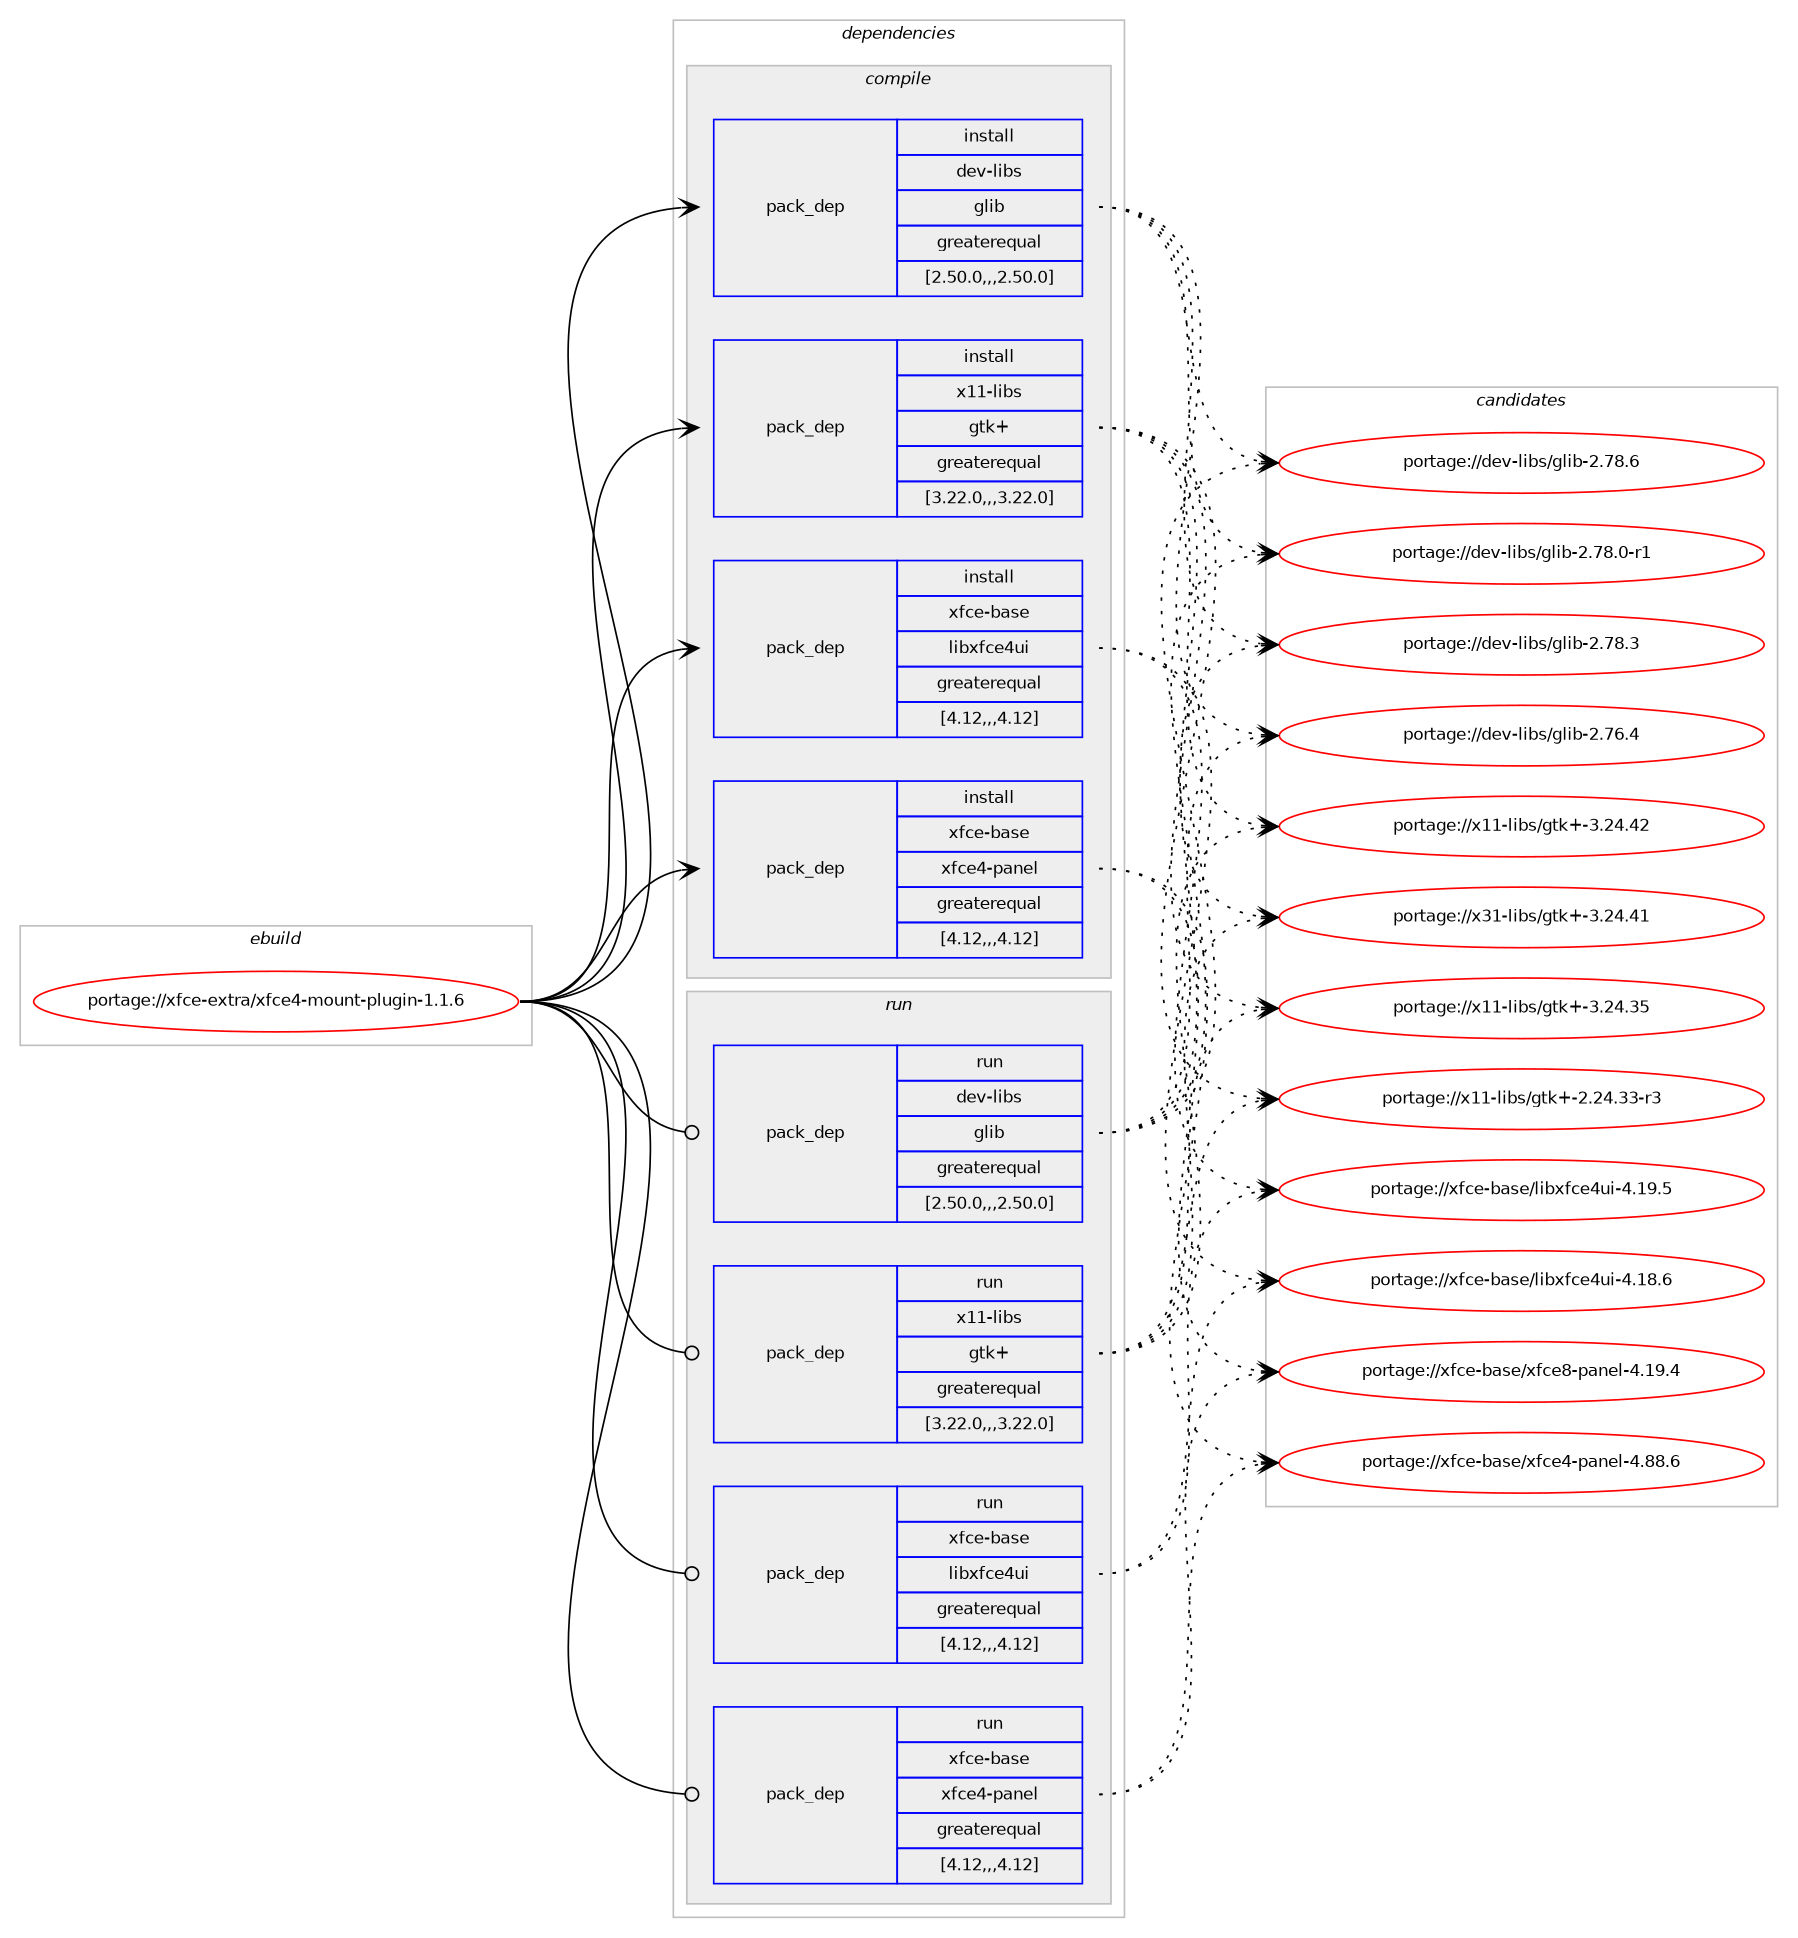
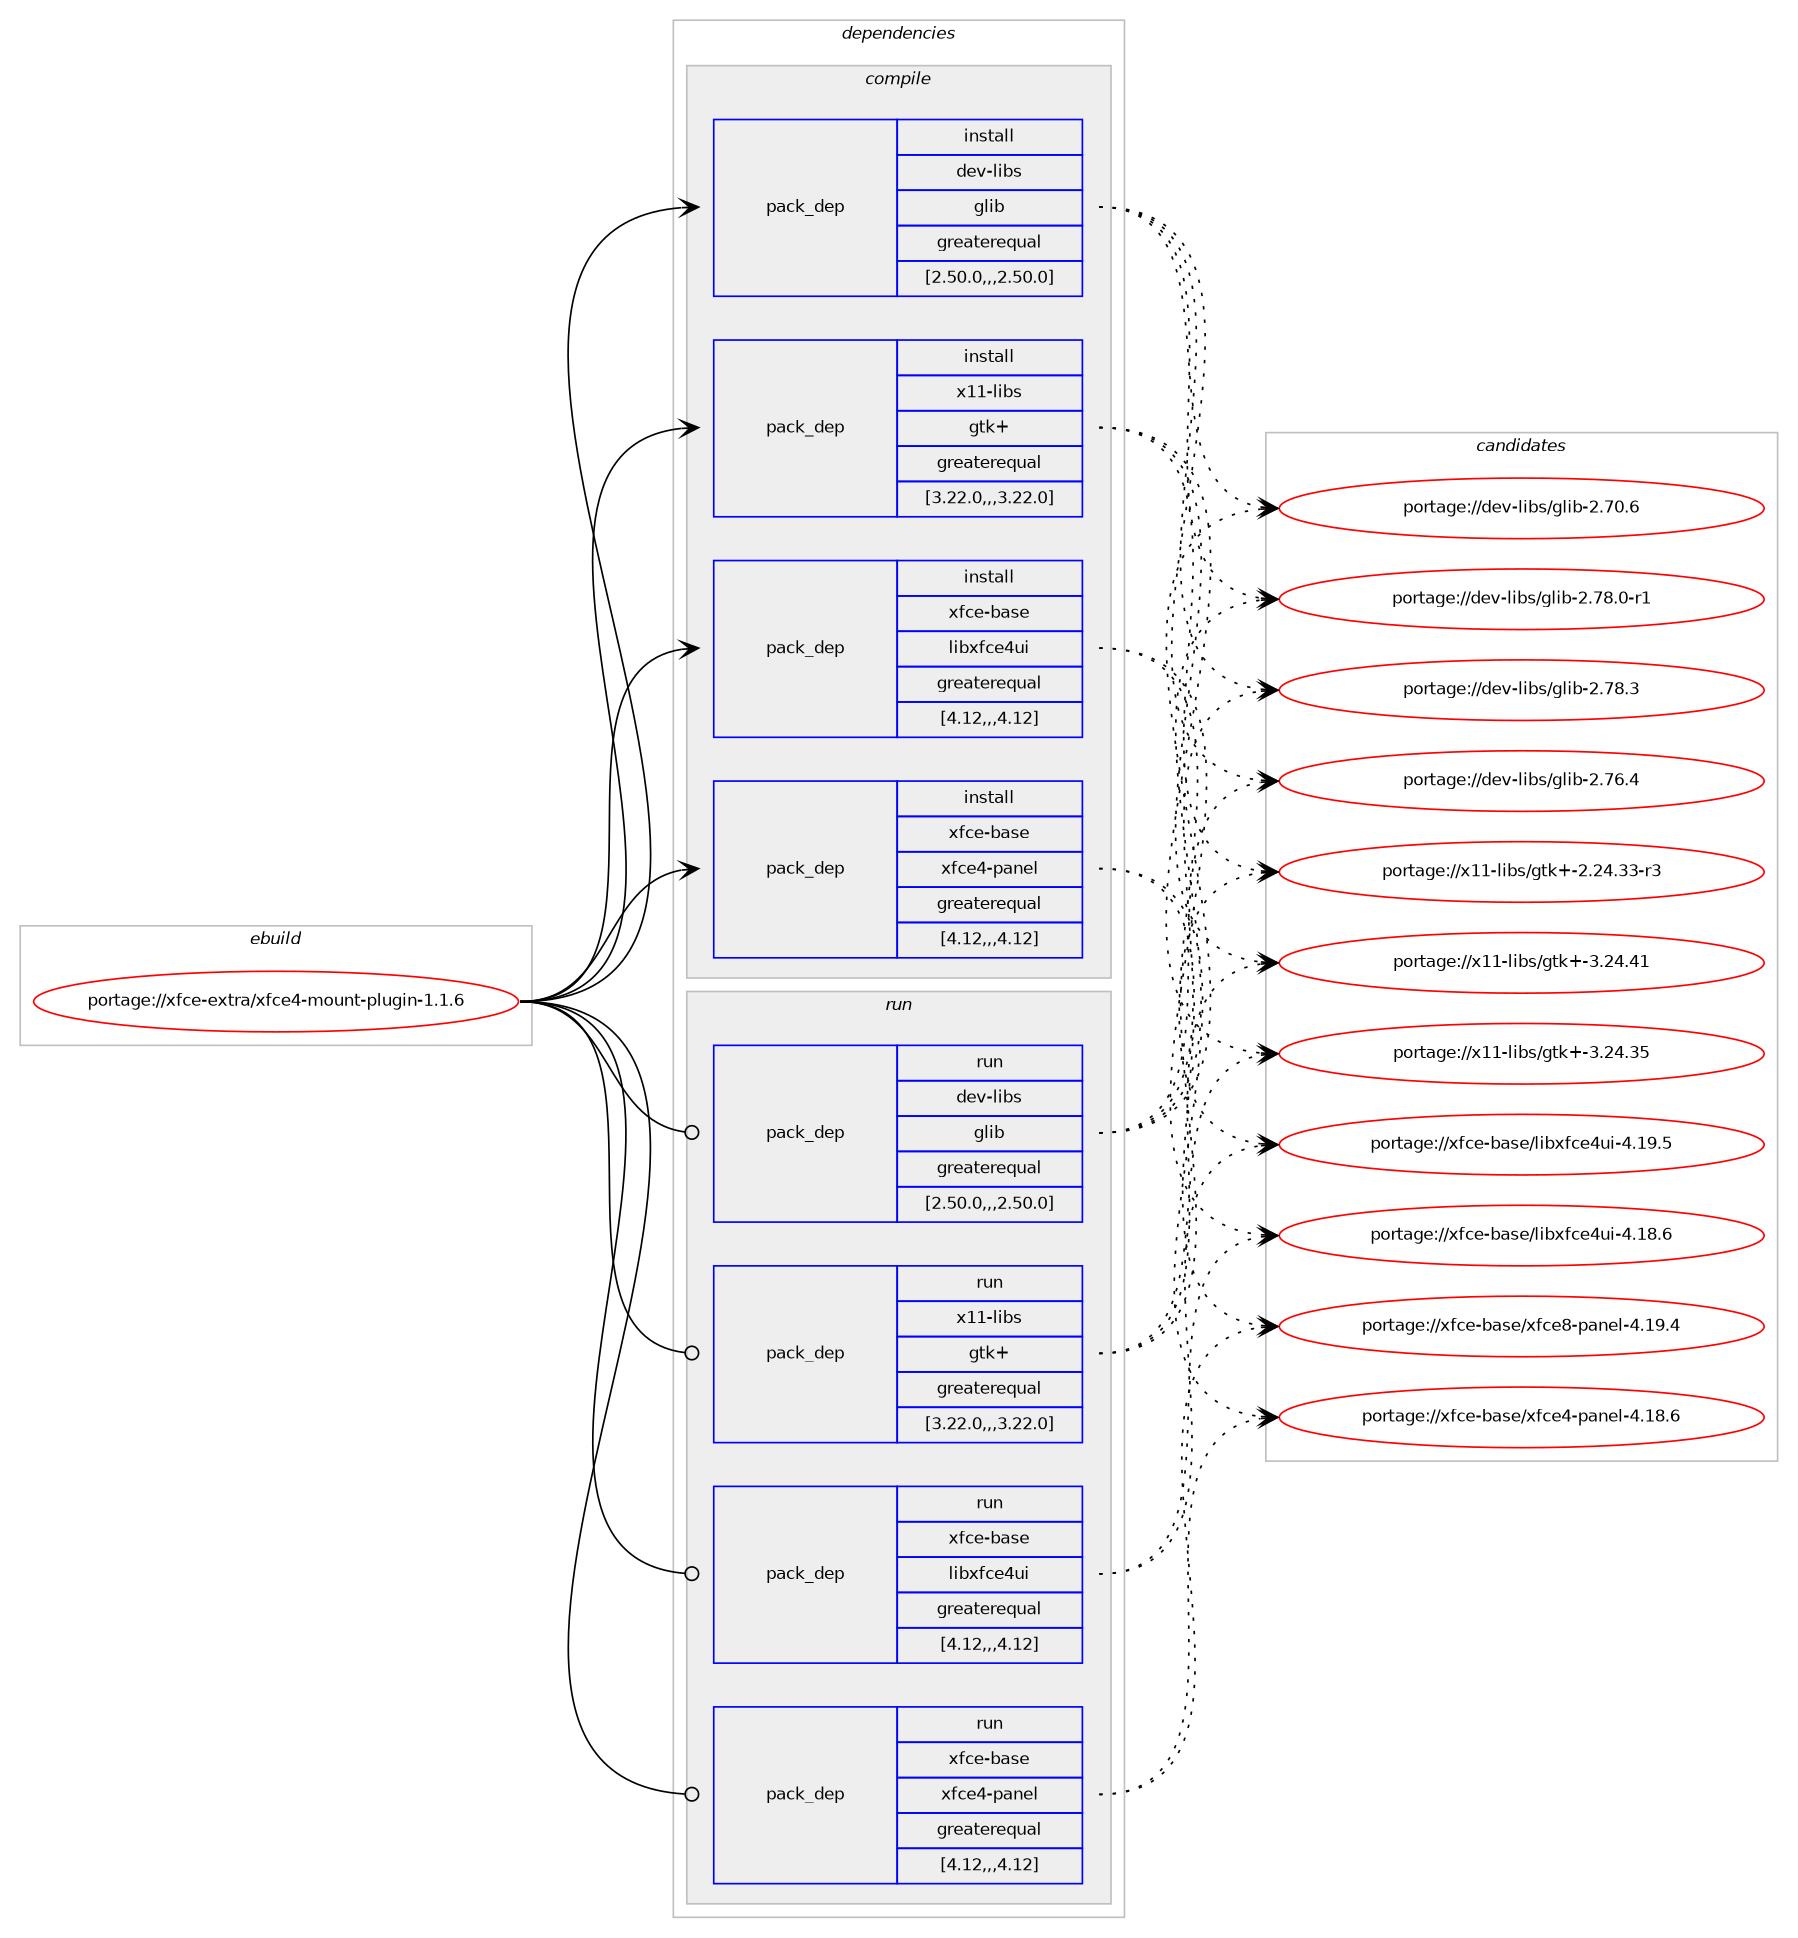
(1522, 463) -> (1522, 508)
(1522, 827) -> none
(1522, 917) -> (1522, 963)
(1522, 1463) -> (1522, 1417)
